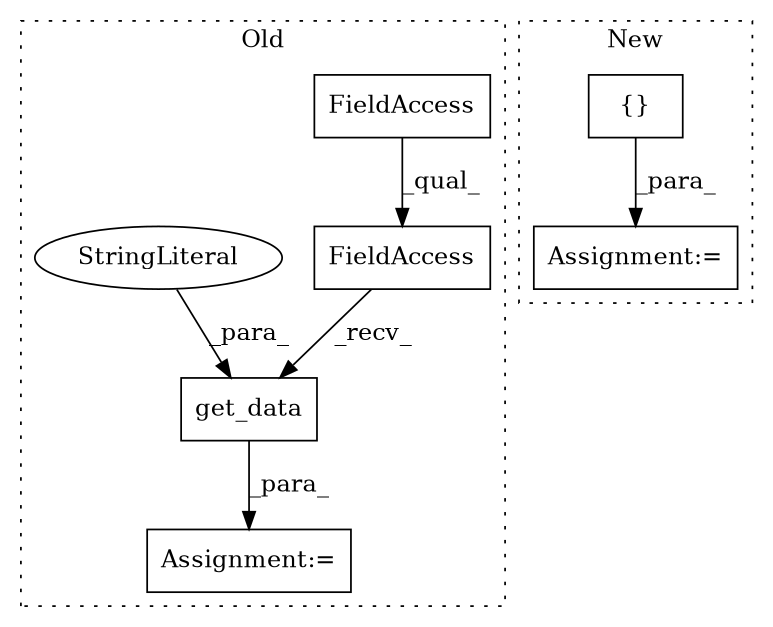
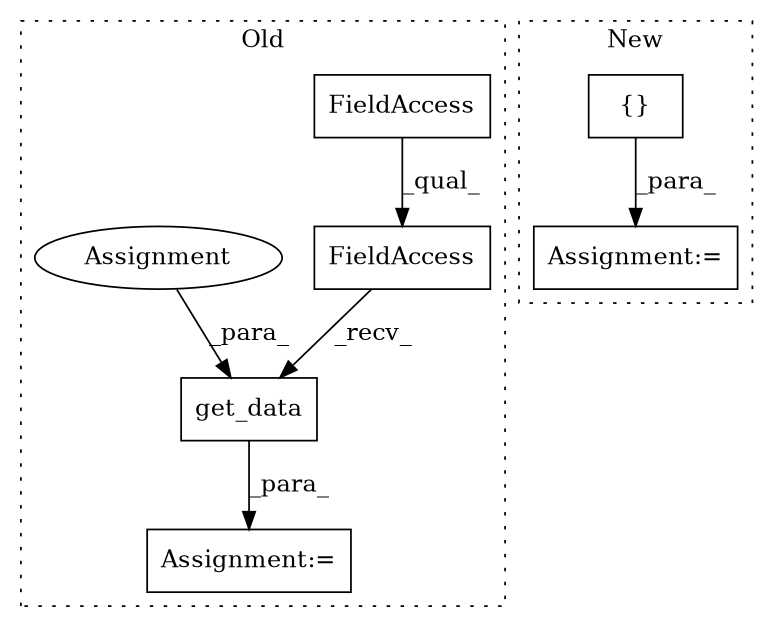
(158, 258) -> (158, 258)
